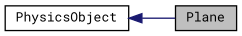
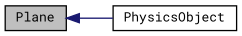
(159, 18) -> (96, 18)
